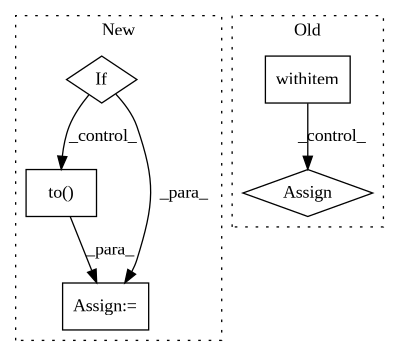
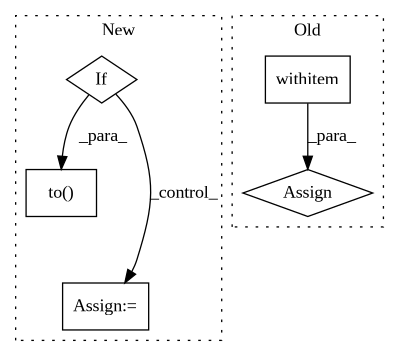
(103, 136) -> (103, 136)
(332, 136) -> (332, 136)
(184, 193) -> (184, 193)
(81, 243) -> none
